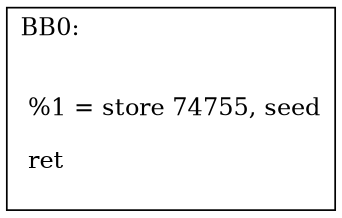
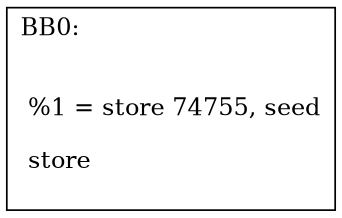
(43, 161) -> (56, 161)
